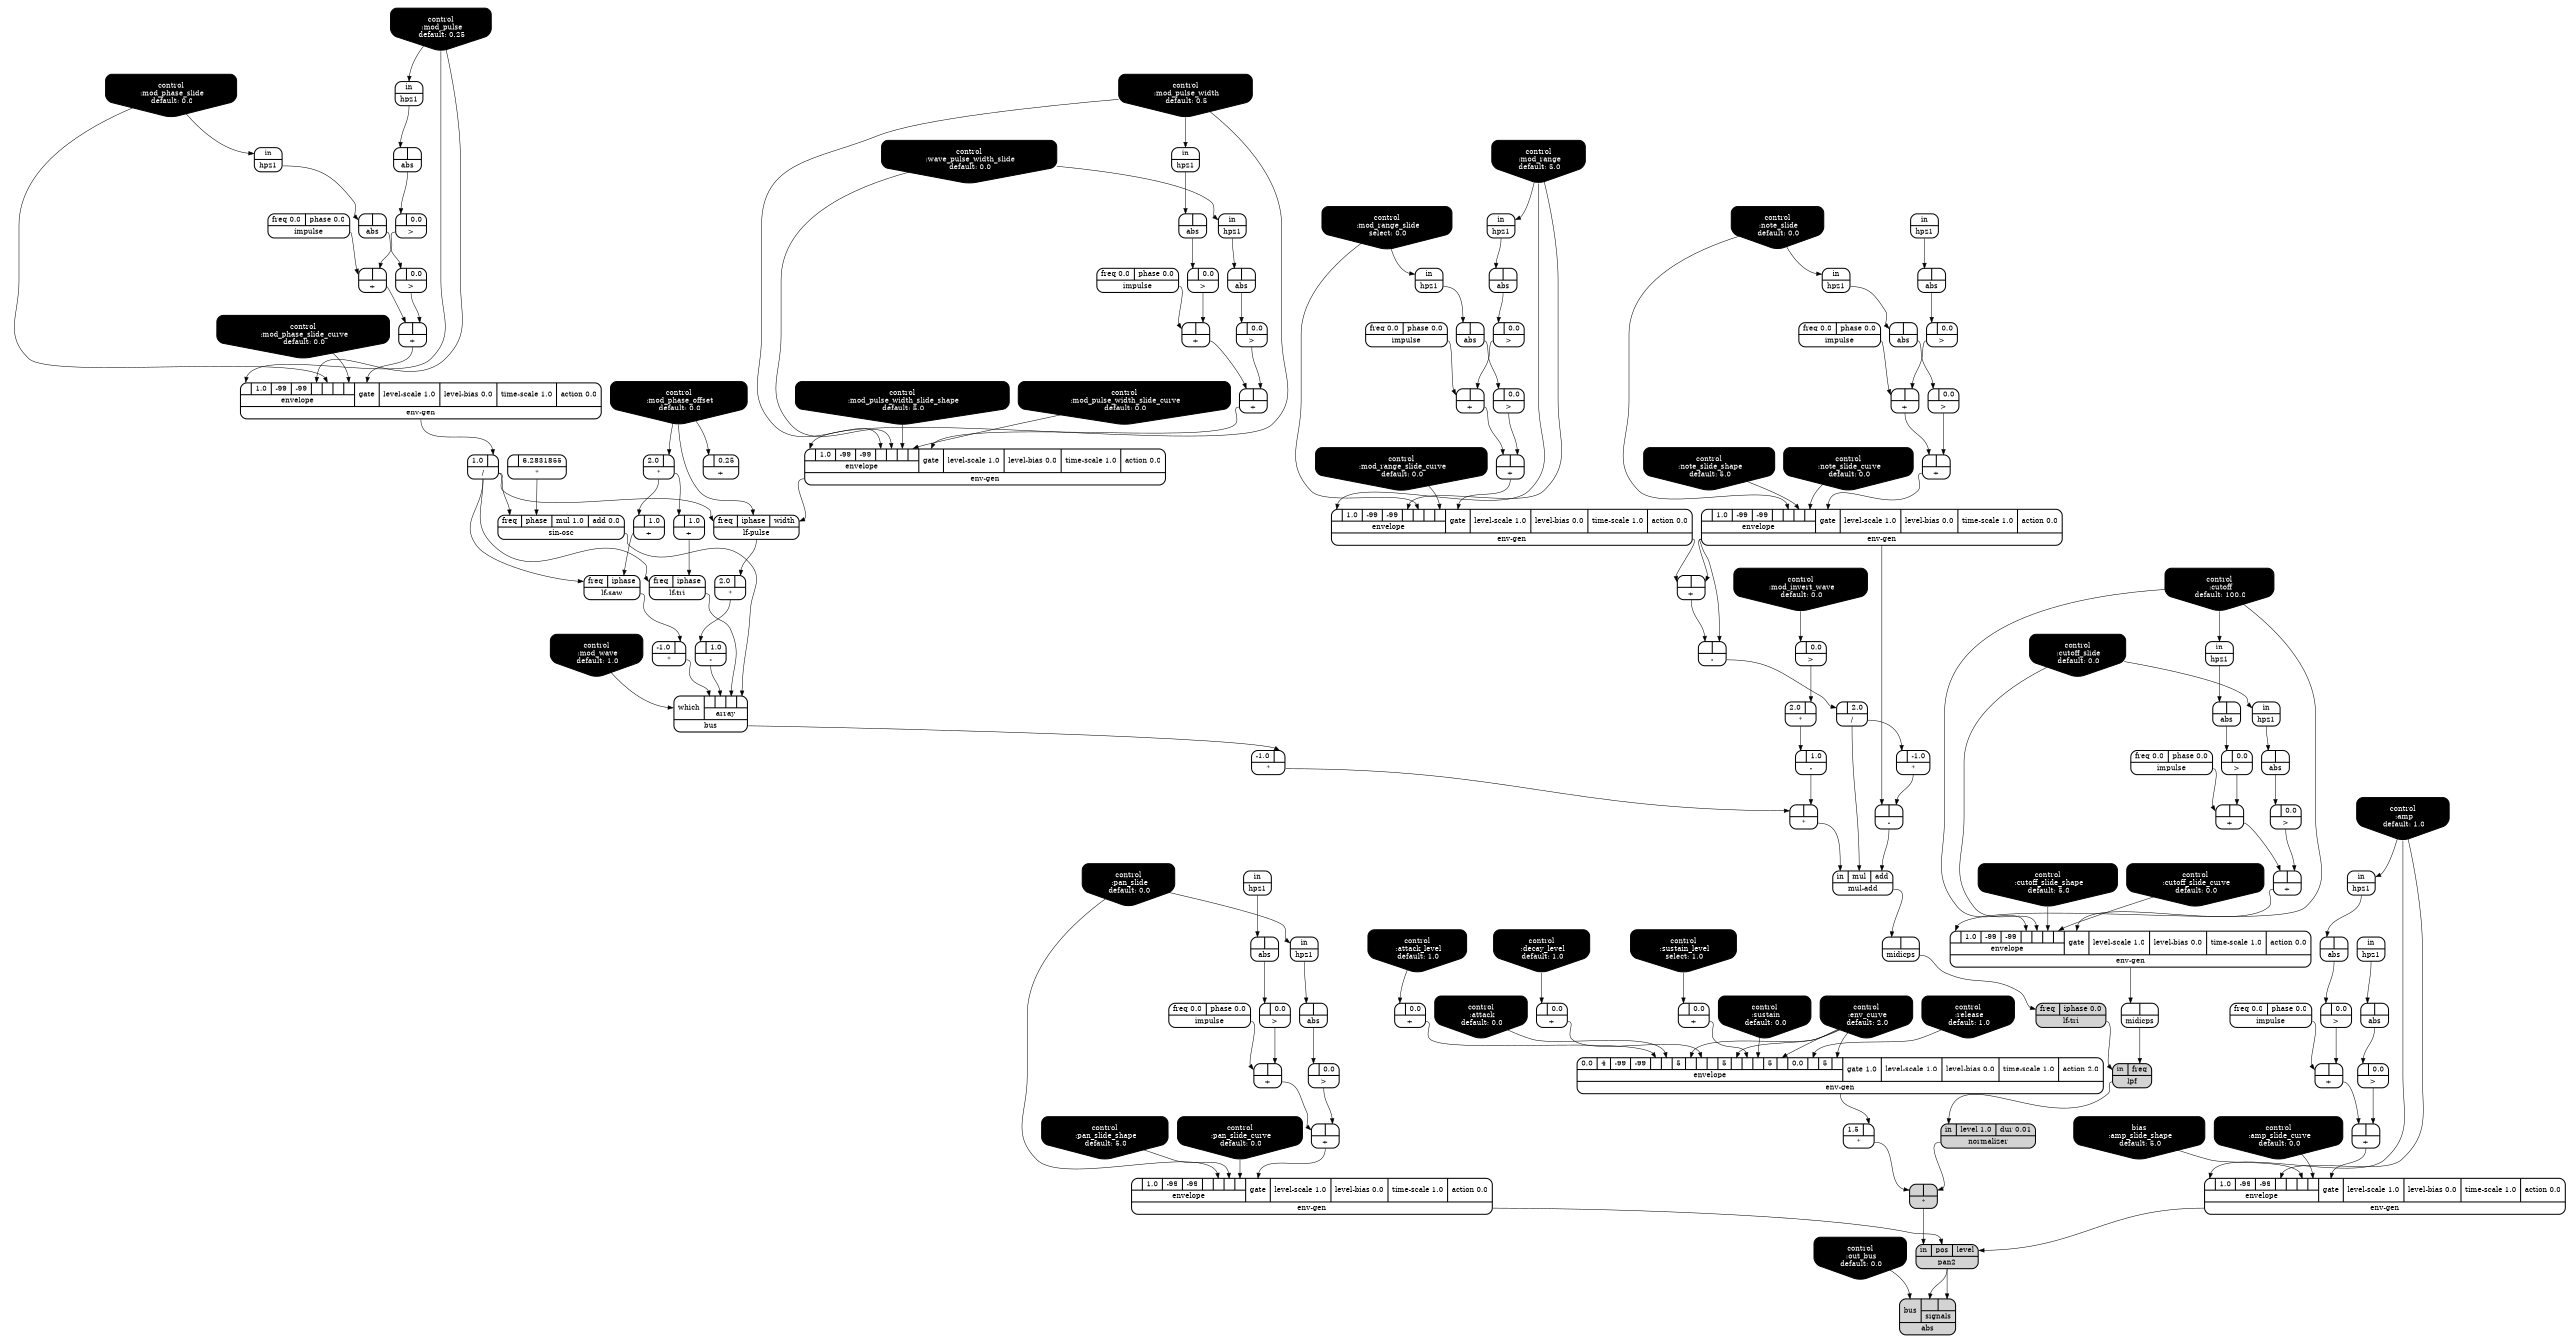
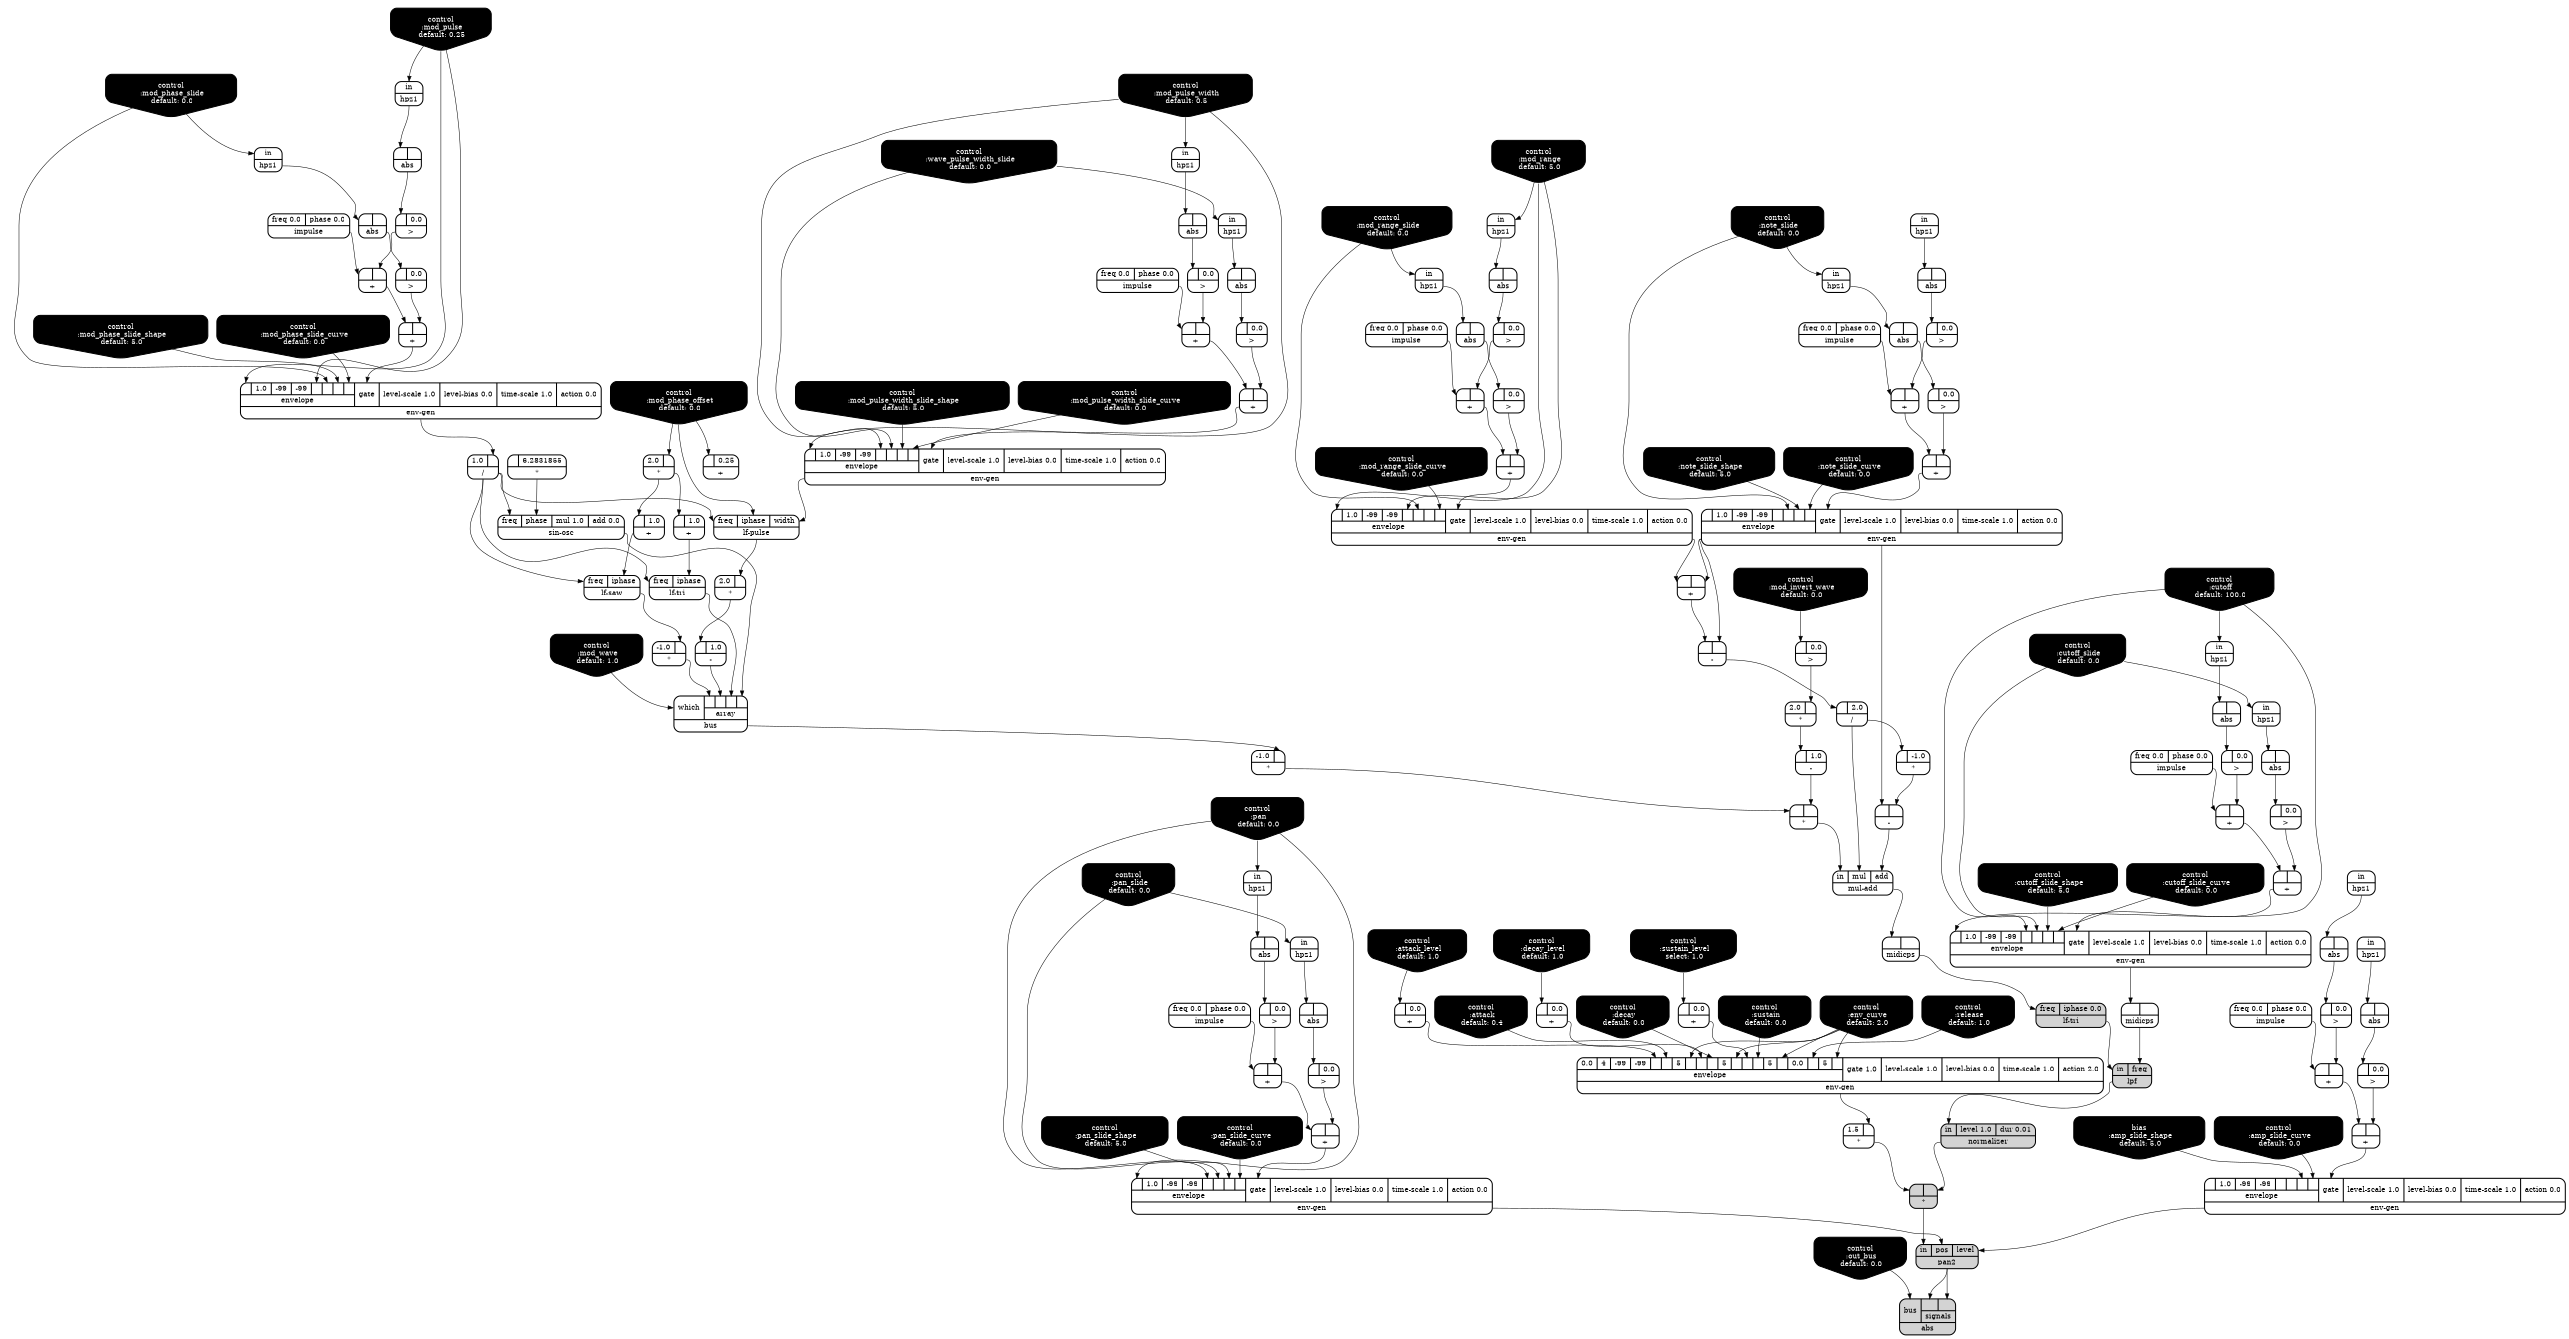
(1387, 226) -> (1387, 226)
none -> (121, 335)
none -> (1257, 817)
(2403, 817) -> none
(1481, 1015) -> (1481, 1015)
none -> (1623, 1015)
